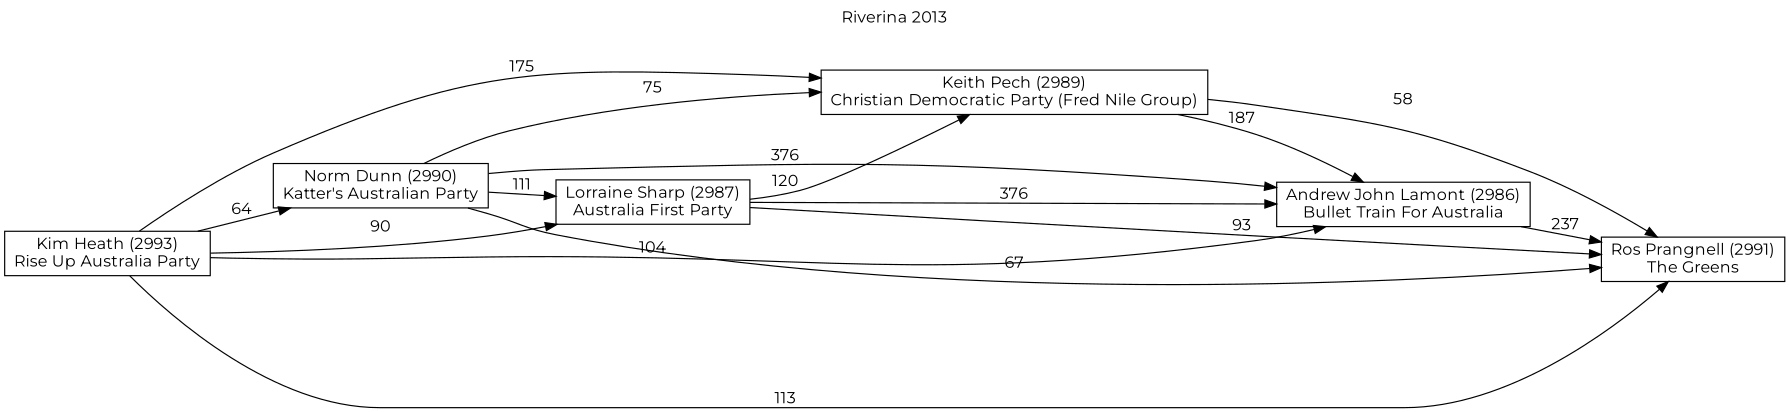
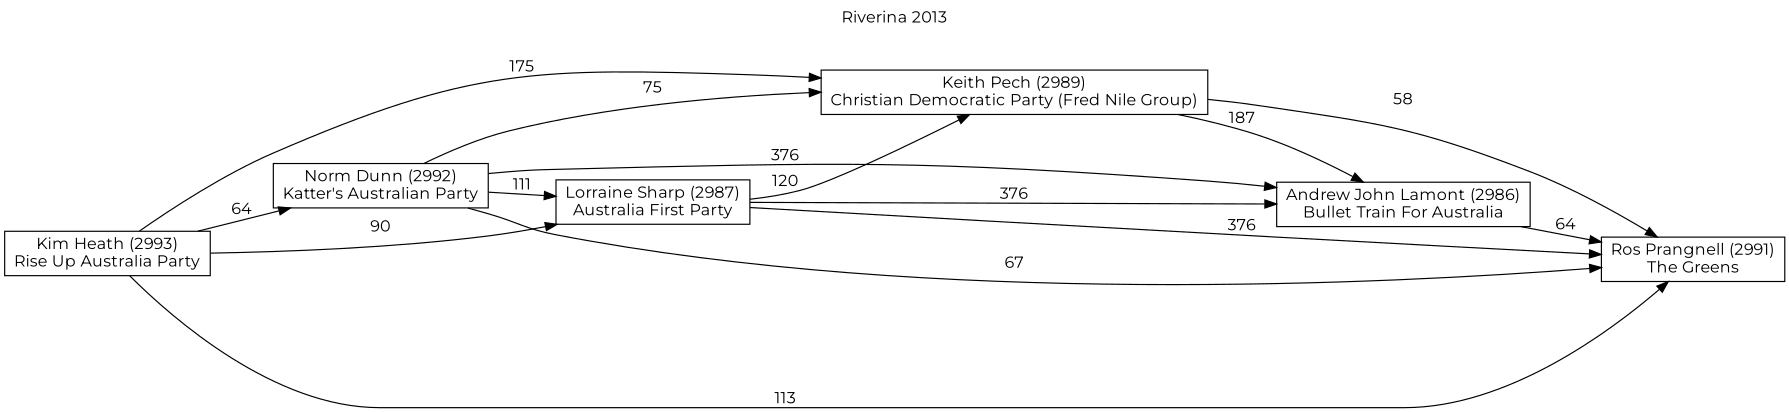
(381, 186) -> (381, 186)
(1566, 225) -> (1566, 225)
(1242, 226) -> (1242, 226)
(846, 264) -> none
